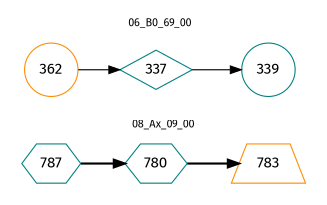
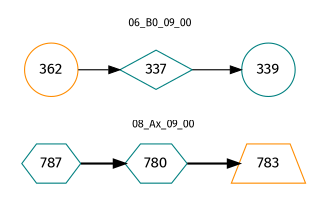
(160, 23) -> (160, 23)
